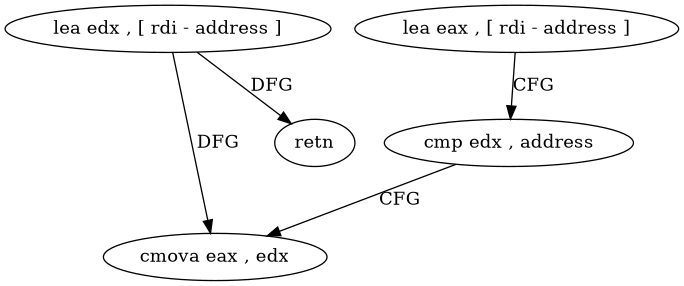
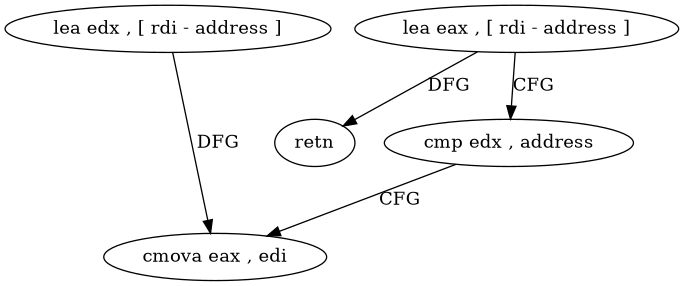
(239, 84) -> (416, 86)
(215, 257) -> (215, 257)
